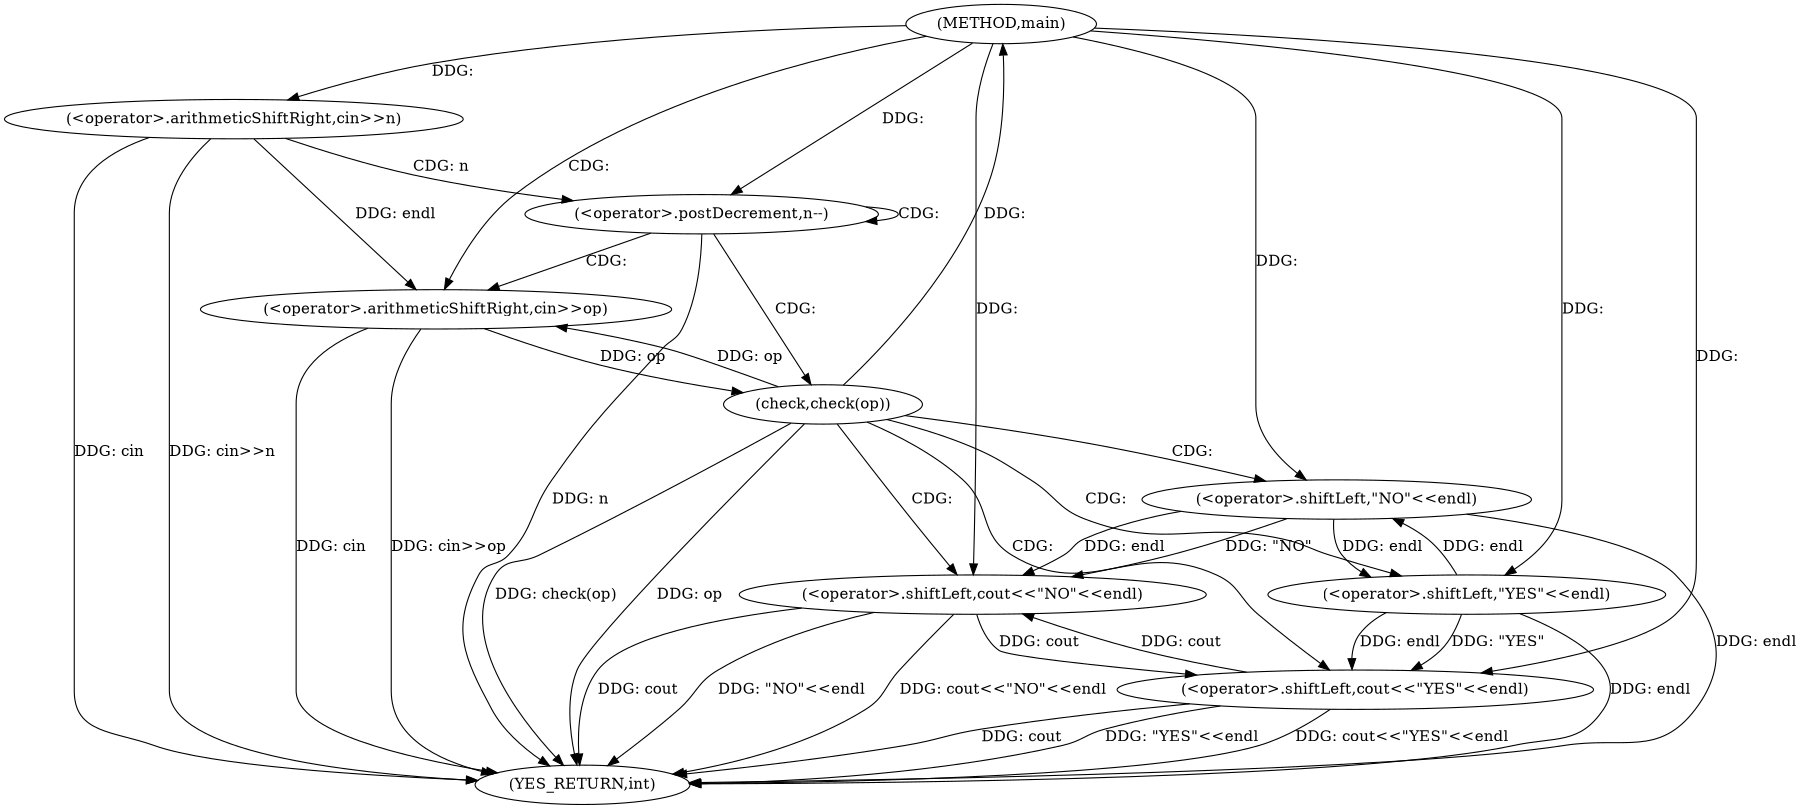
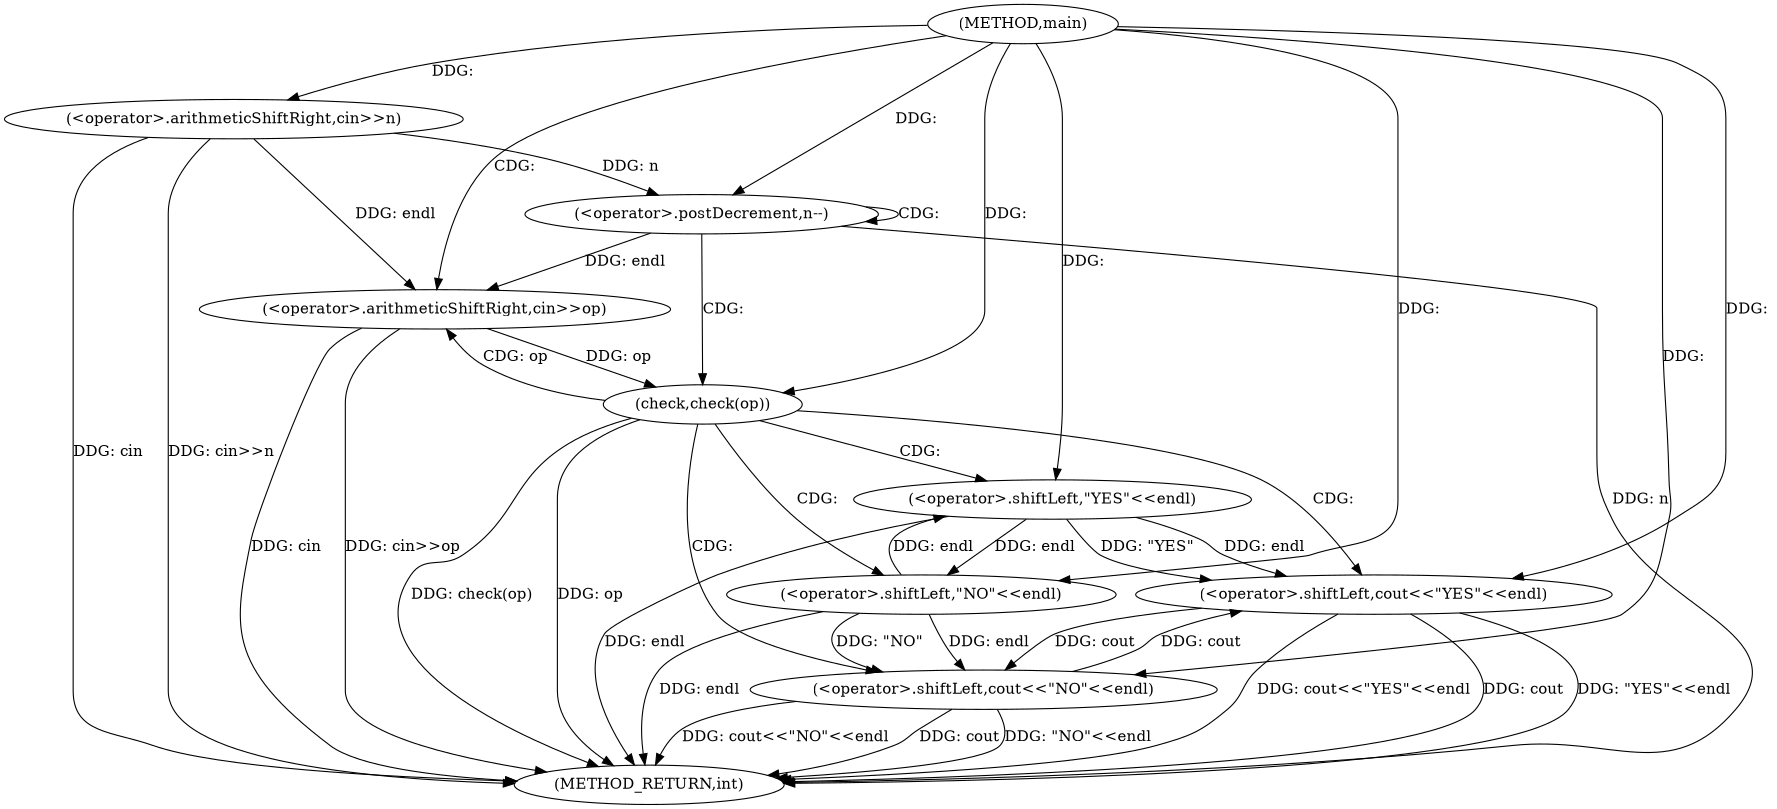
(442, 167) -> (631, 167)
(963, 238) -> (985, 282)
(609, 262) -> (625, 262)
(750, 357) -> (516, 357)
(583, 785) -> (649, 785)
